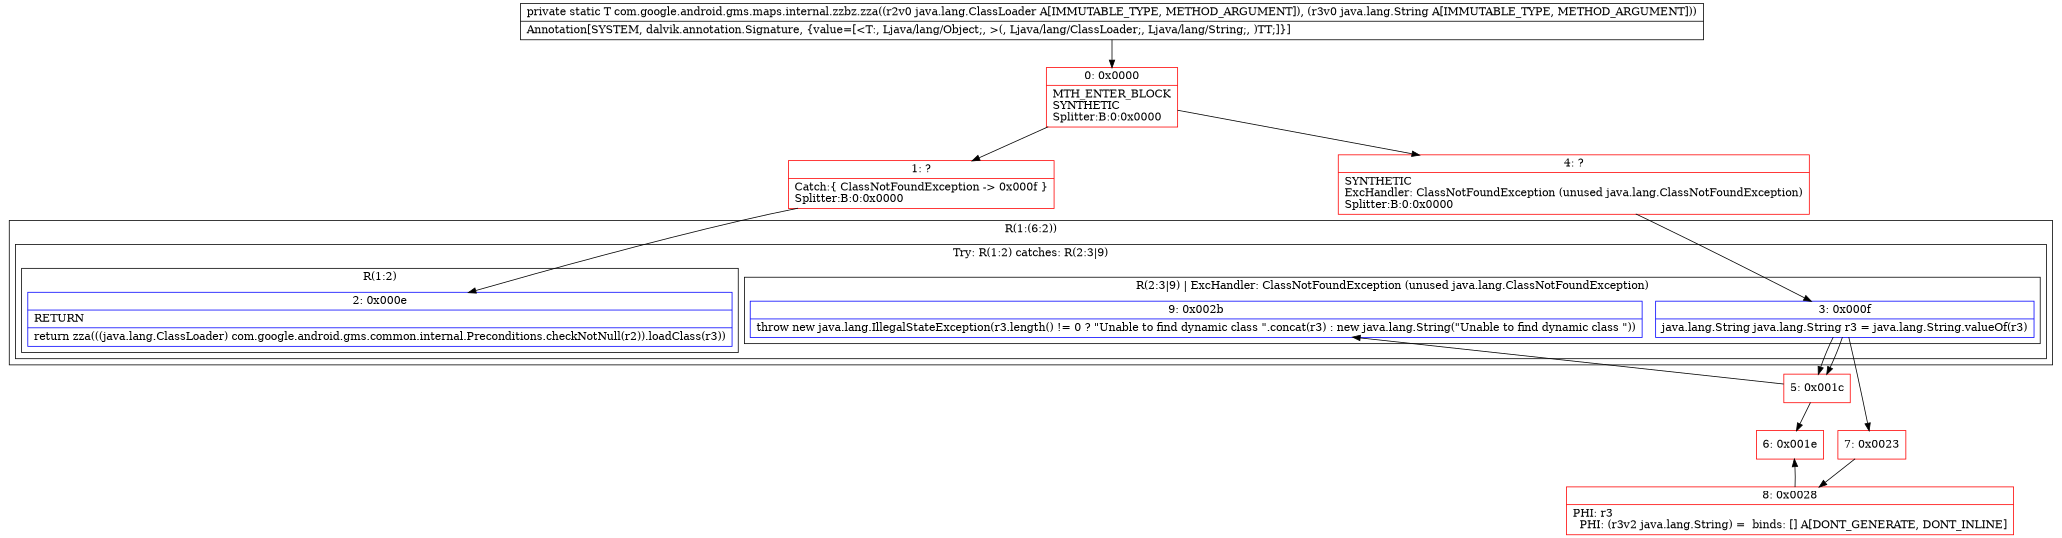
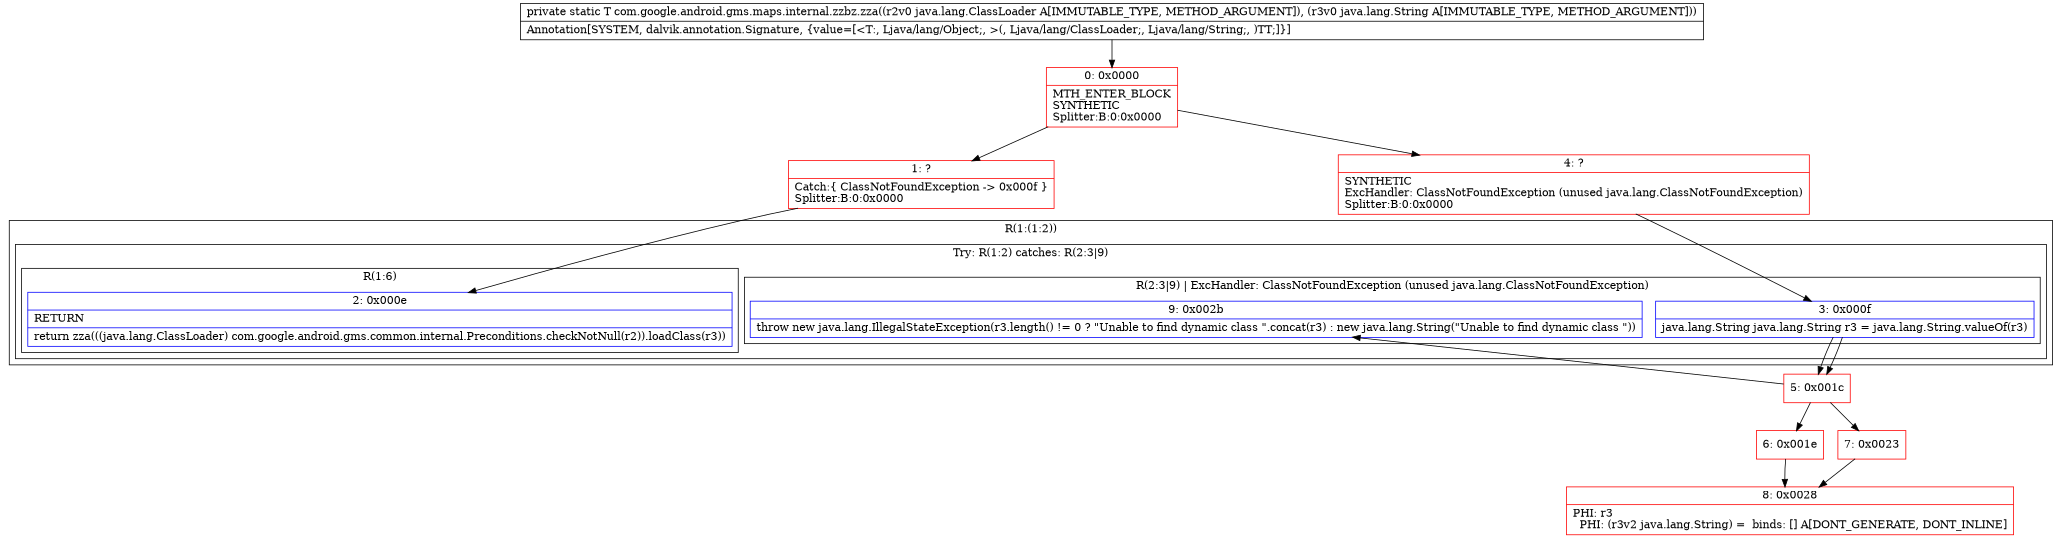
(1031, 229) -> (1031, 229)
(380, 277) -> (380, 277)
(1859, 380) -> (1842, 414)
(1795, 477) -> (1785, 469)
